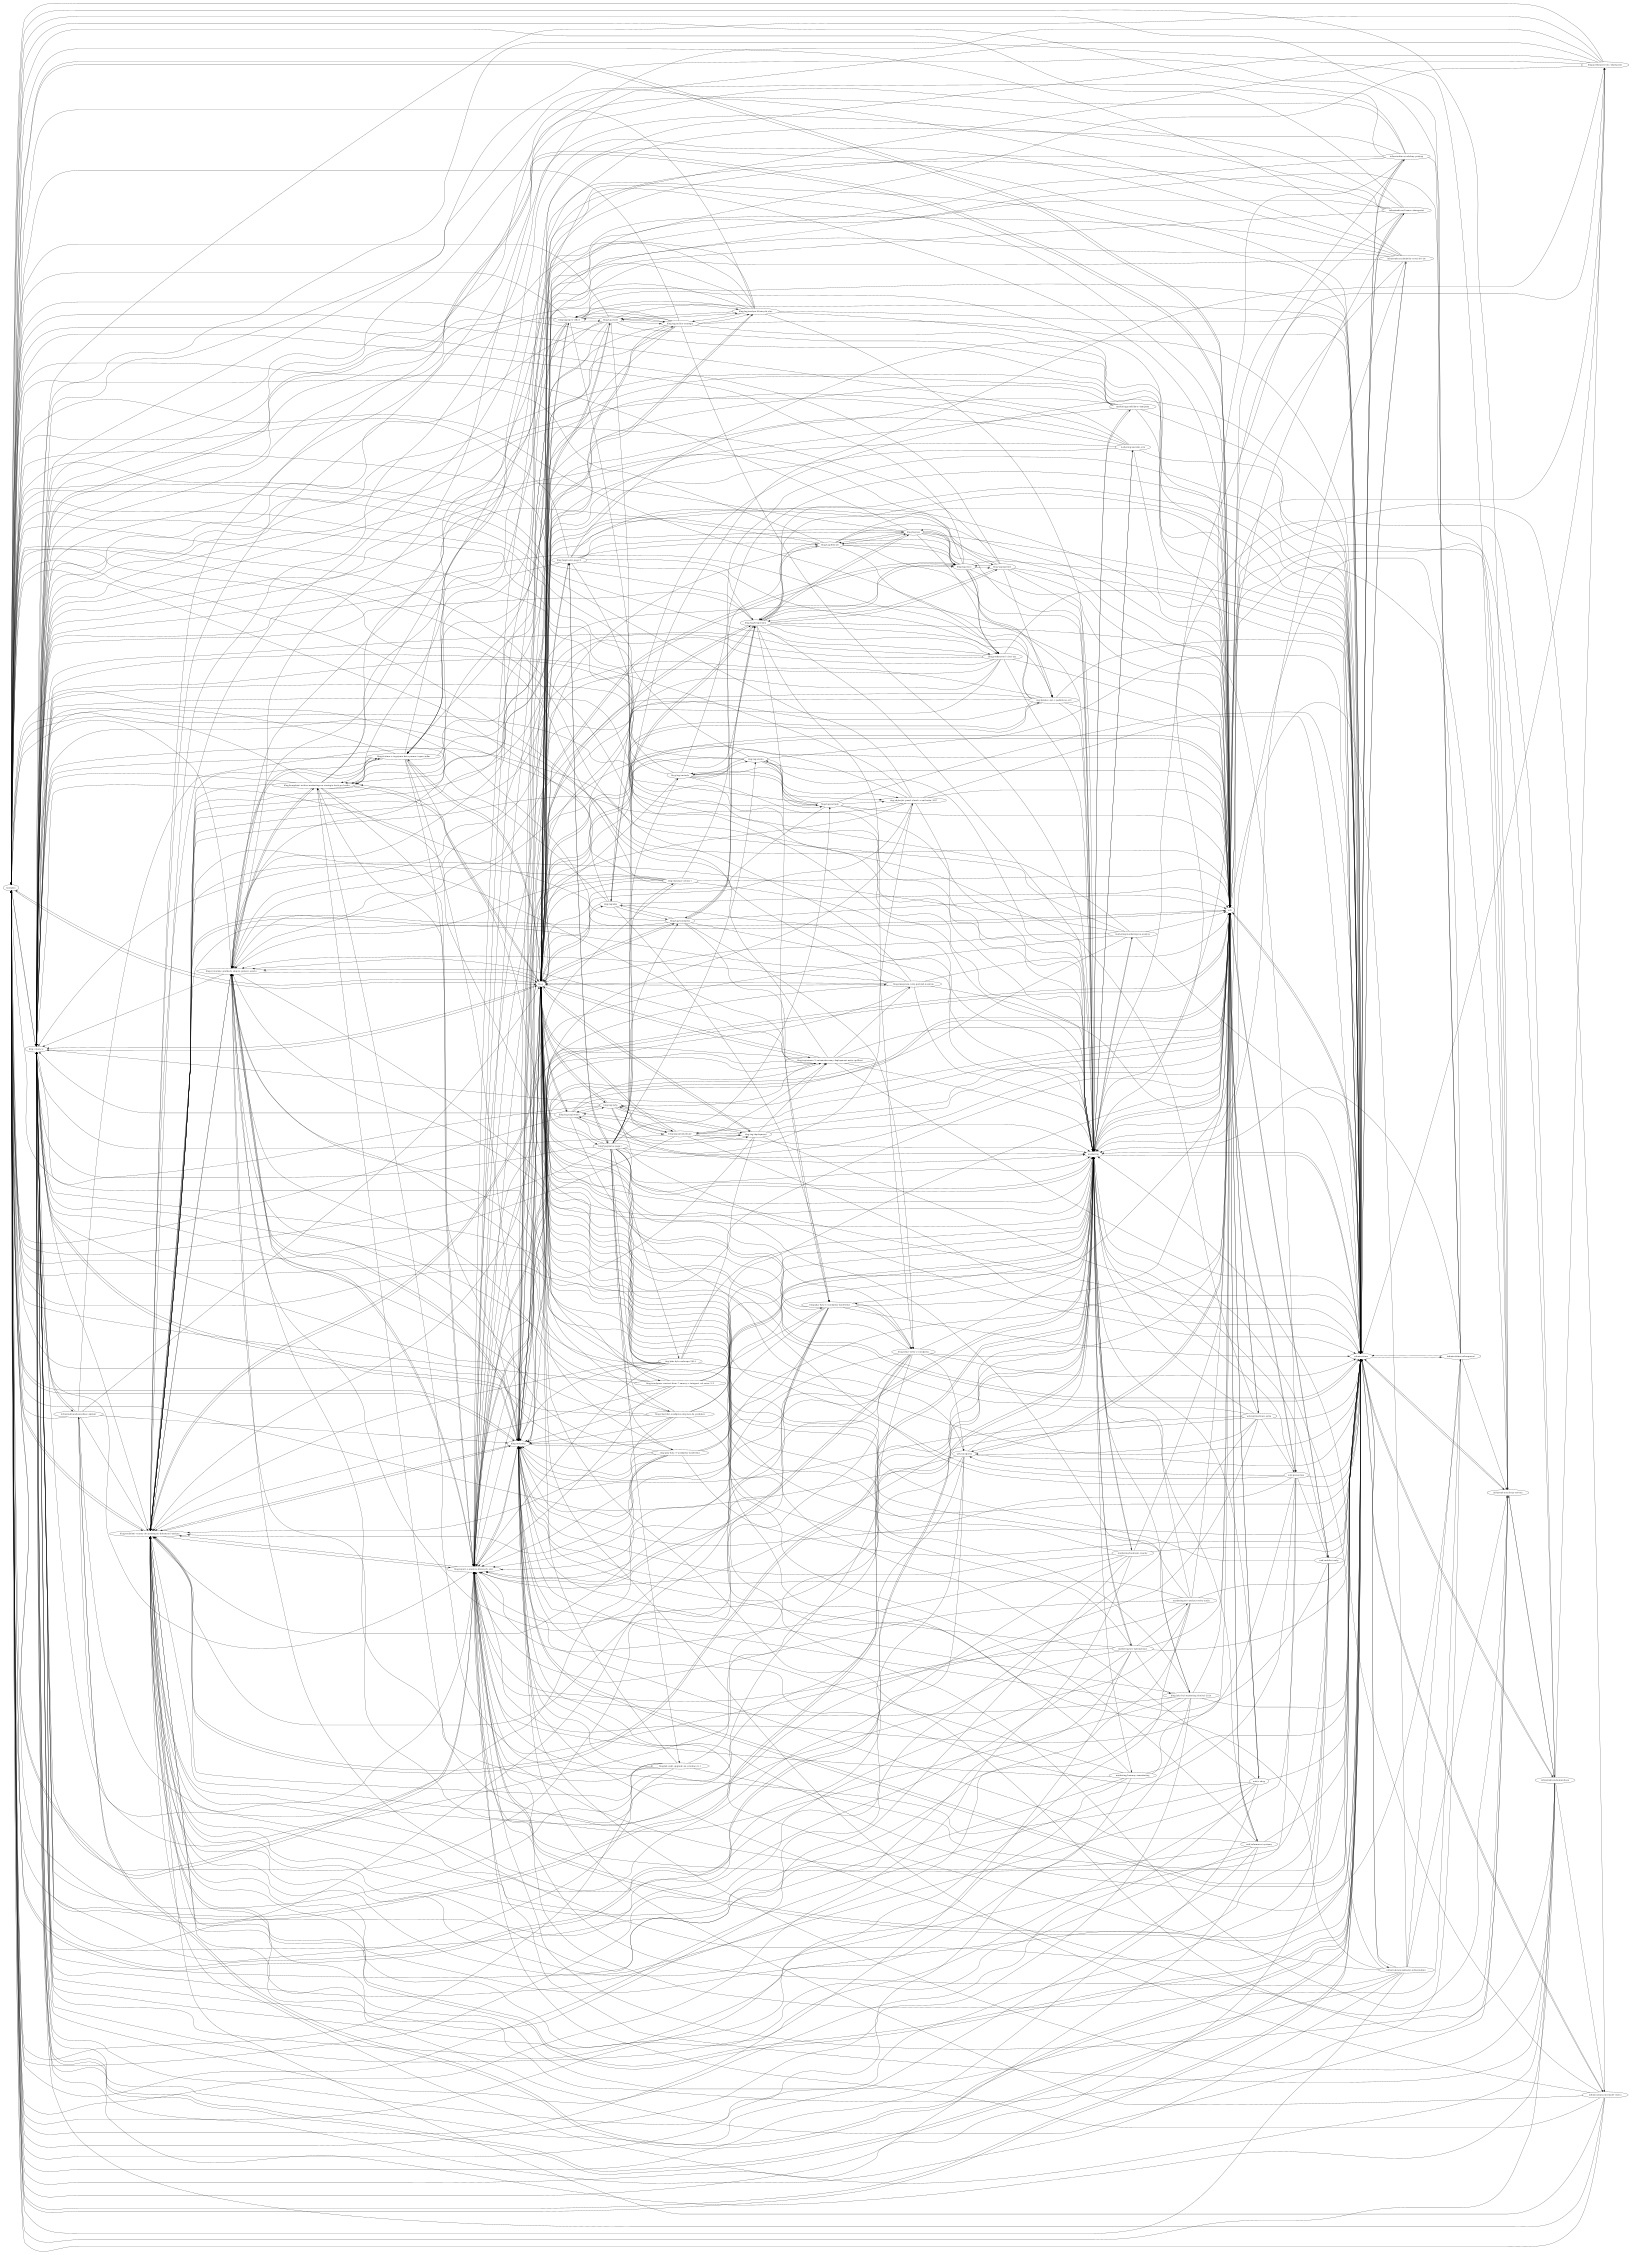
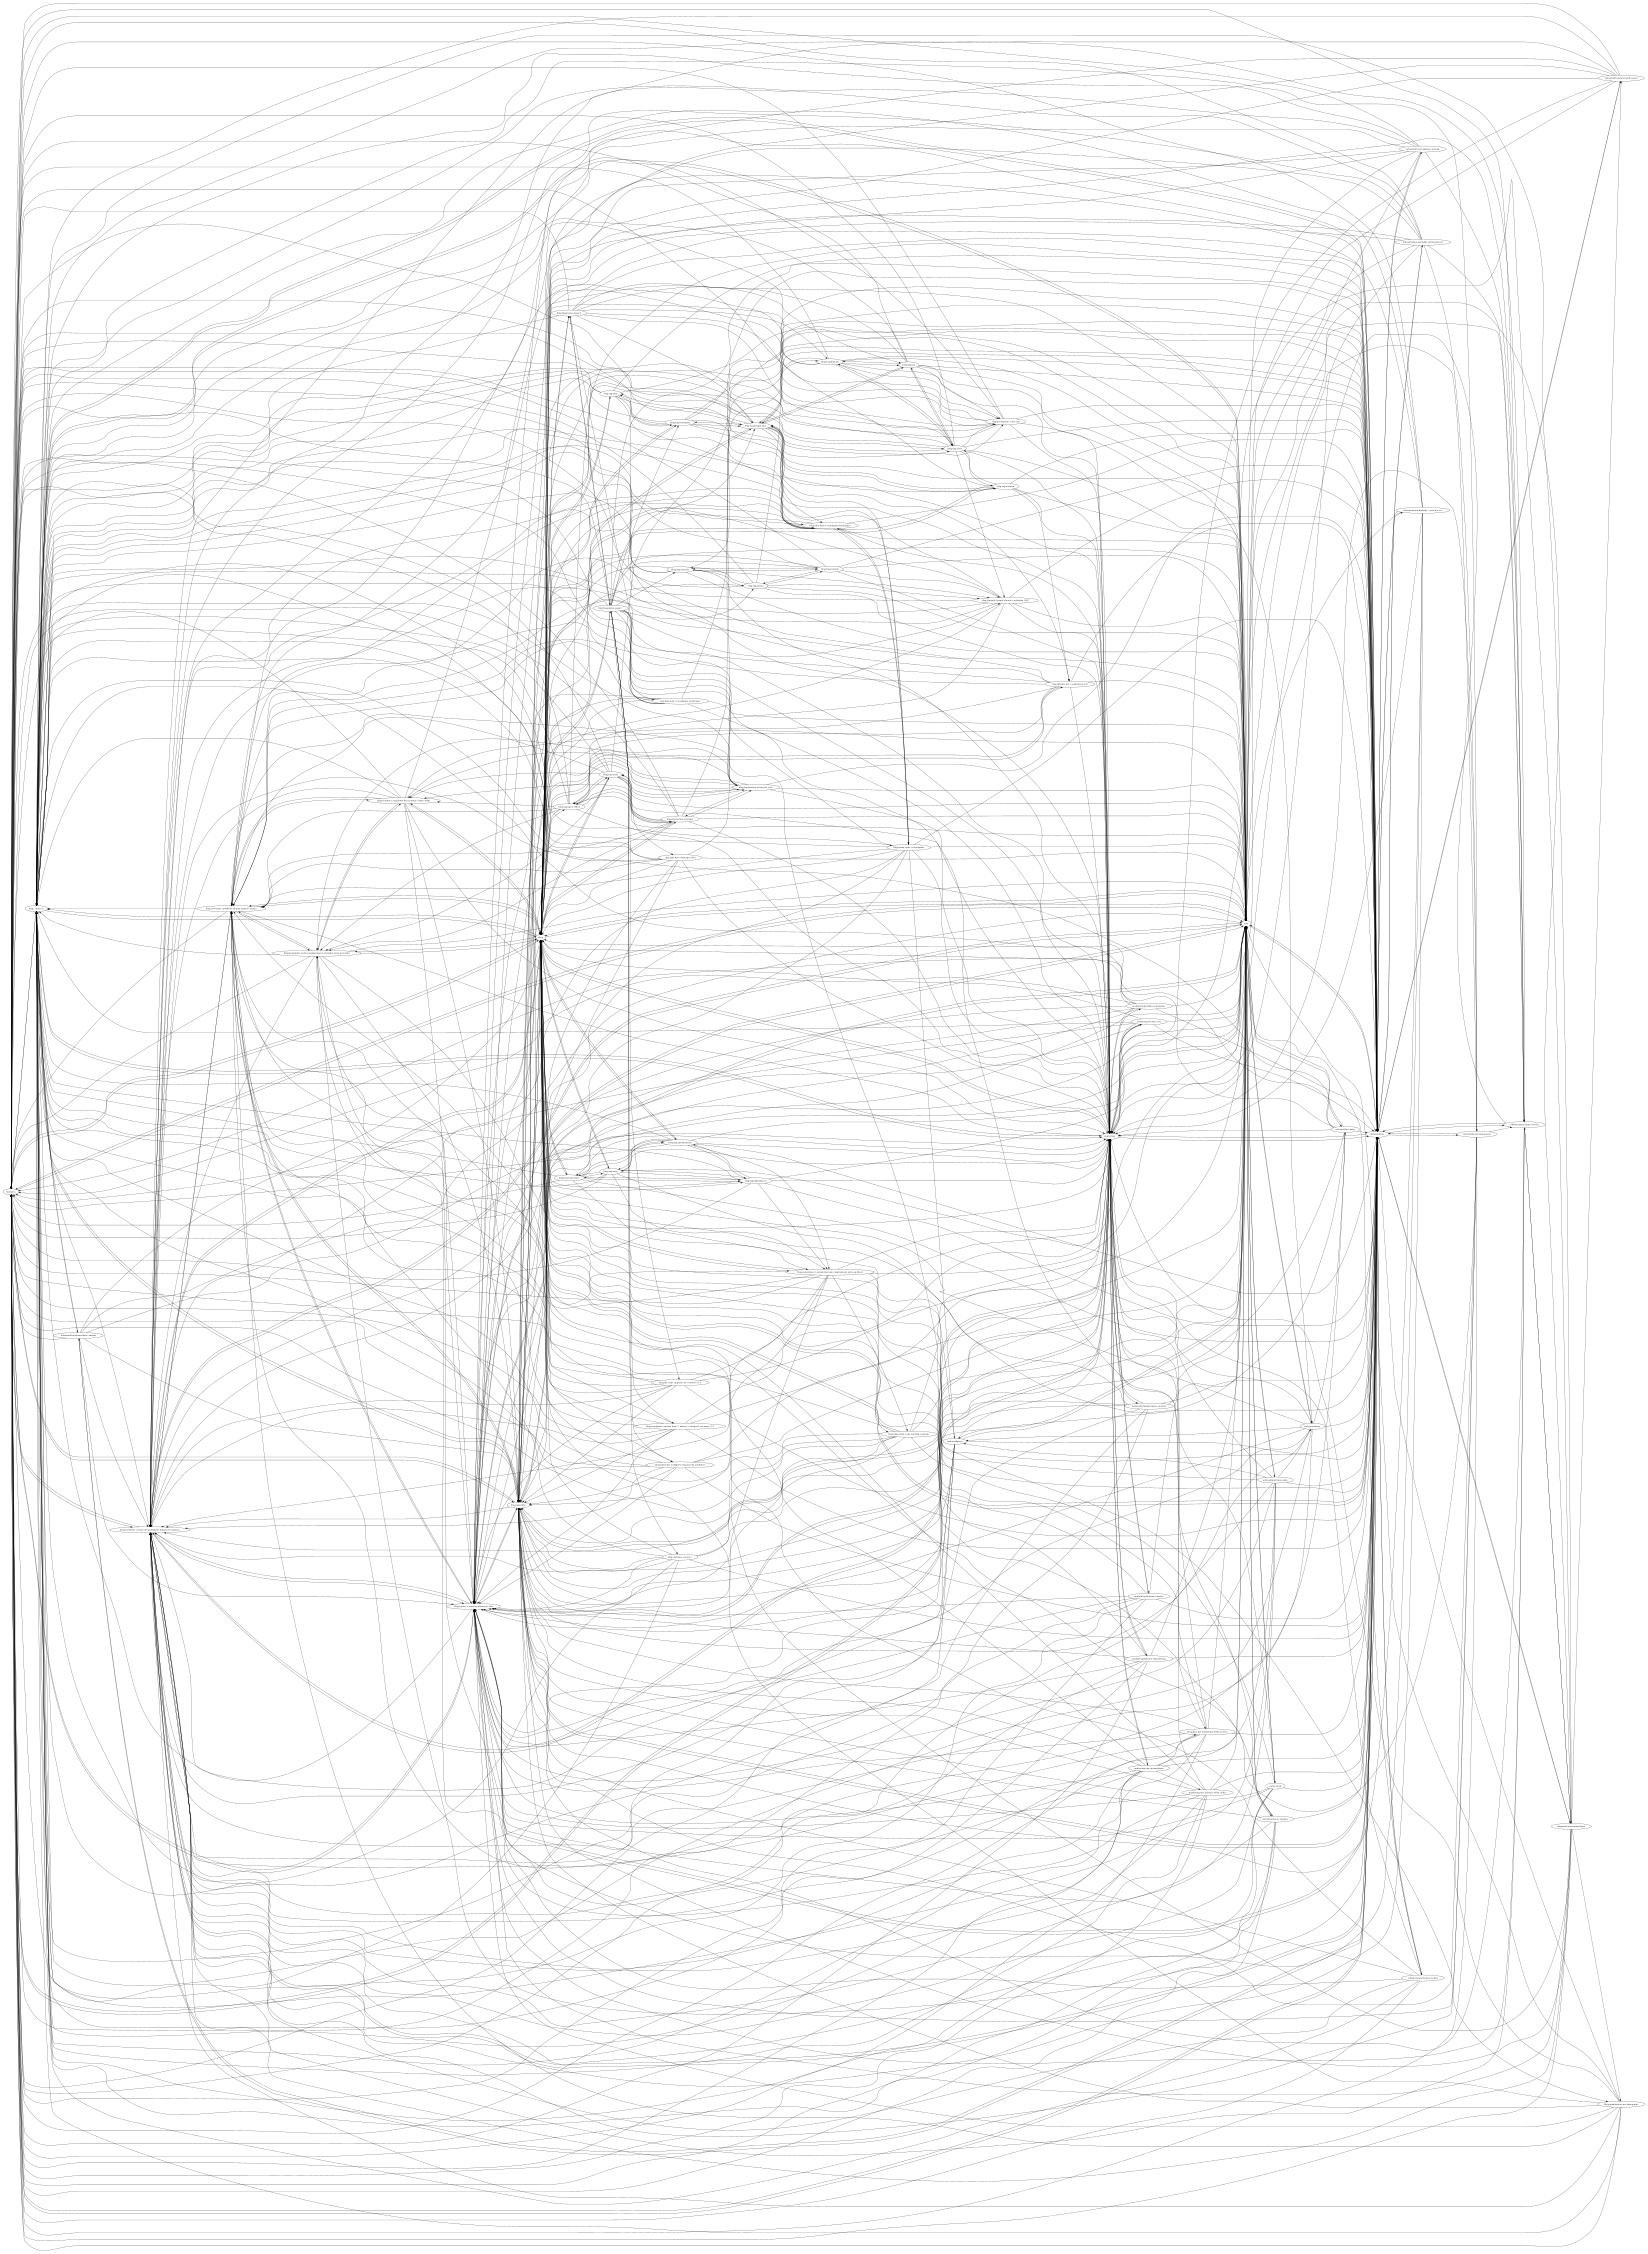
(1407, 210) -> (1423, 1978)
(1013, 627) -> (980, 524)
none -> (1069, 1275)
none -> (1115, 1401)
(336, 1489) -> none
